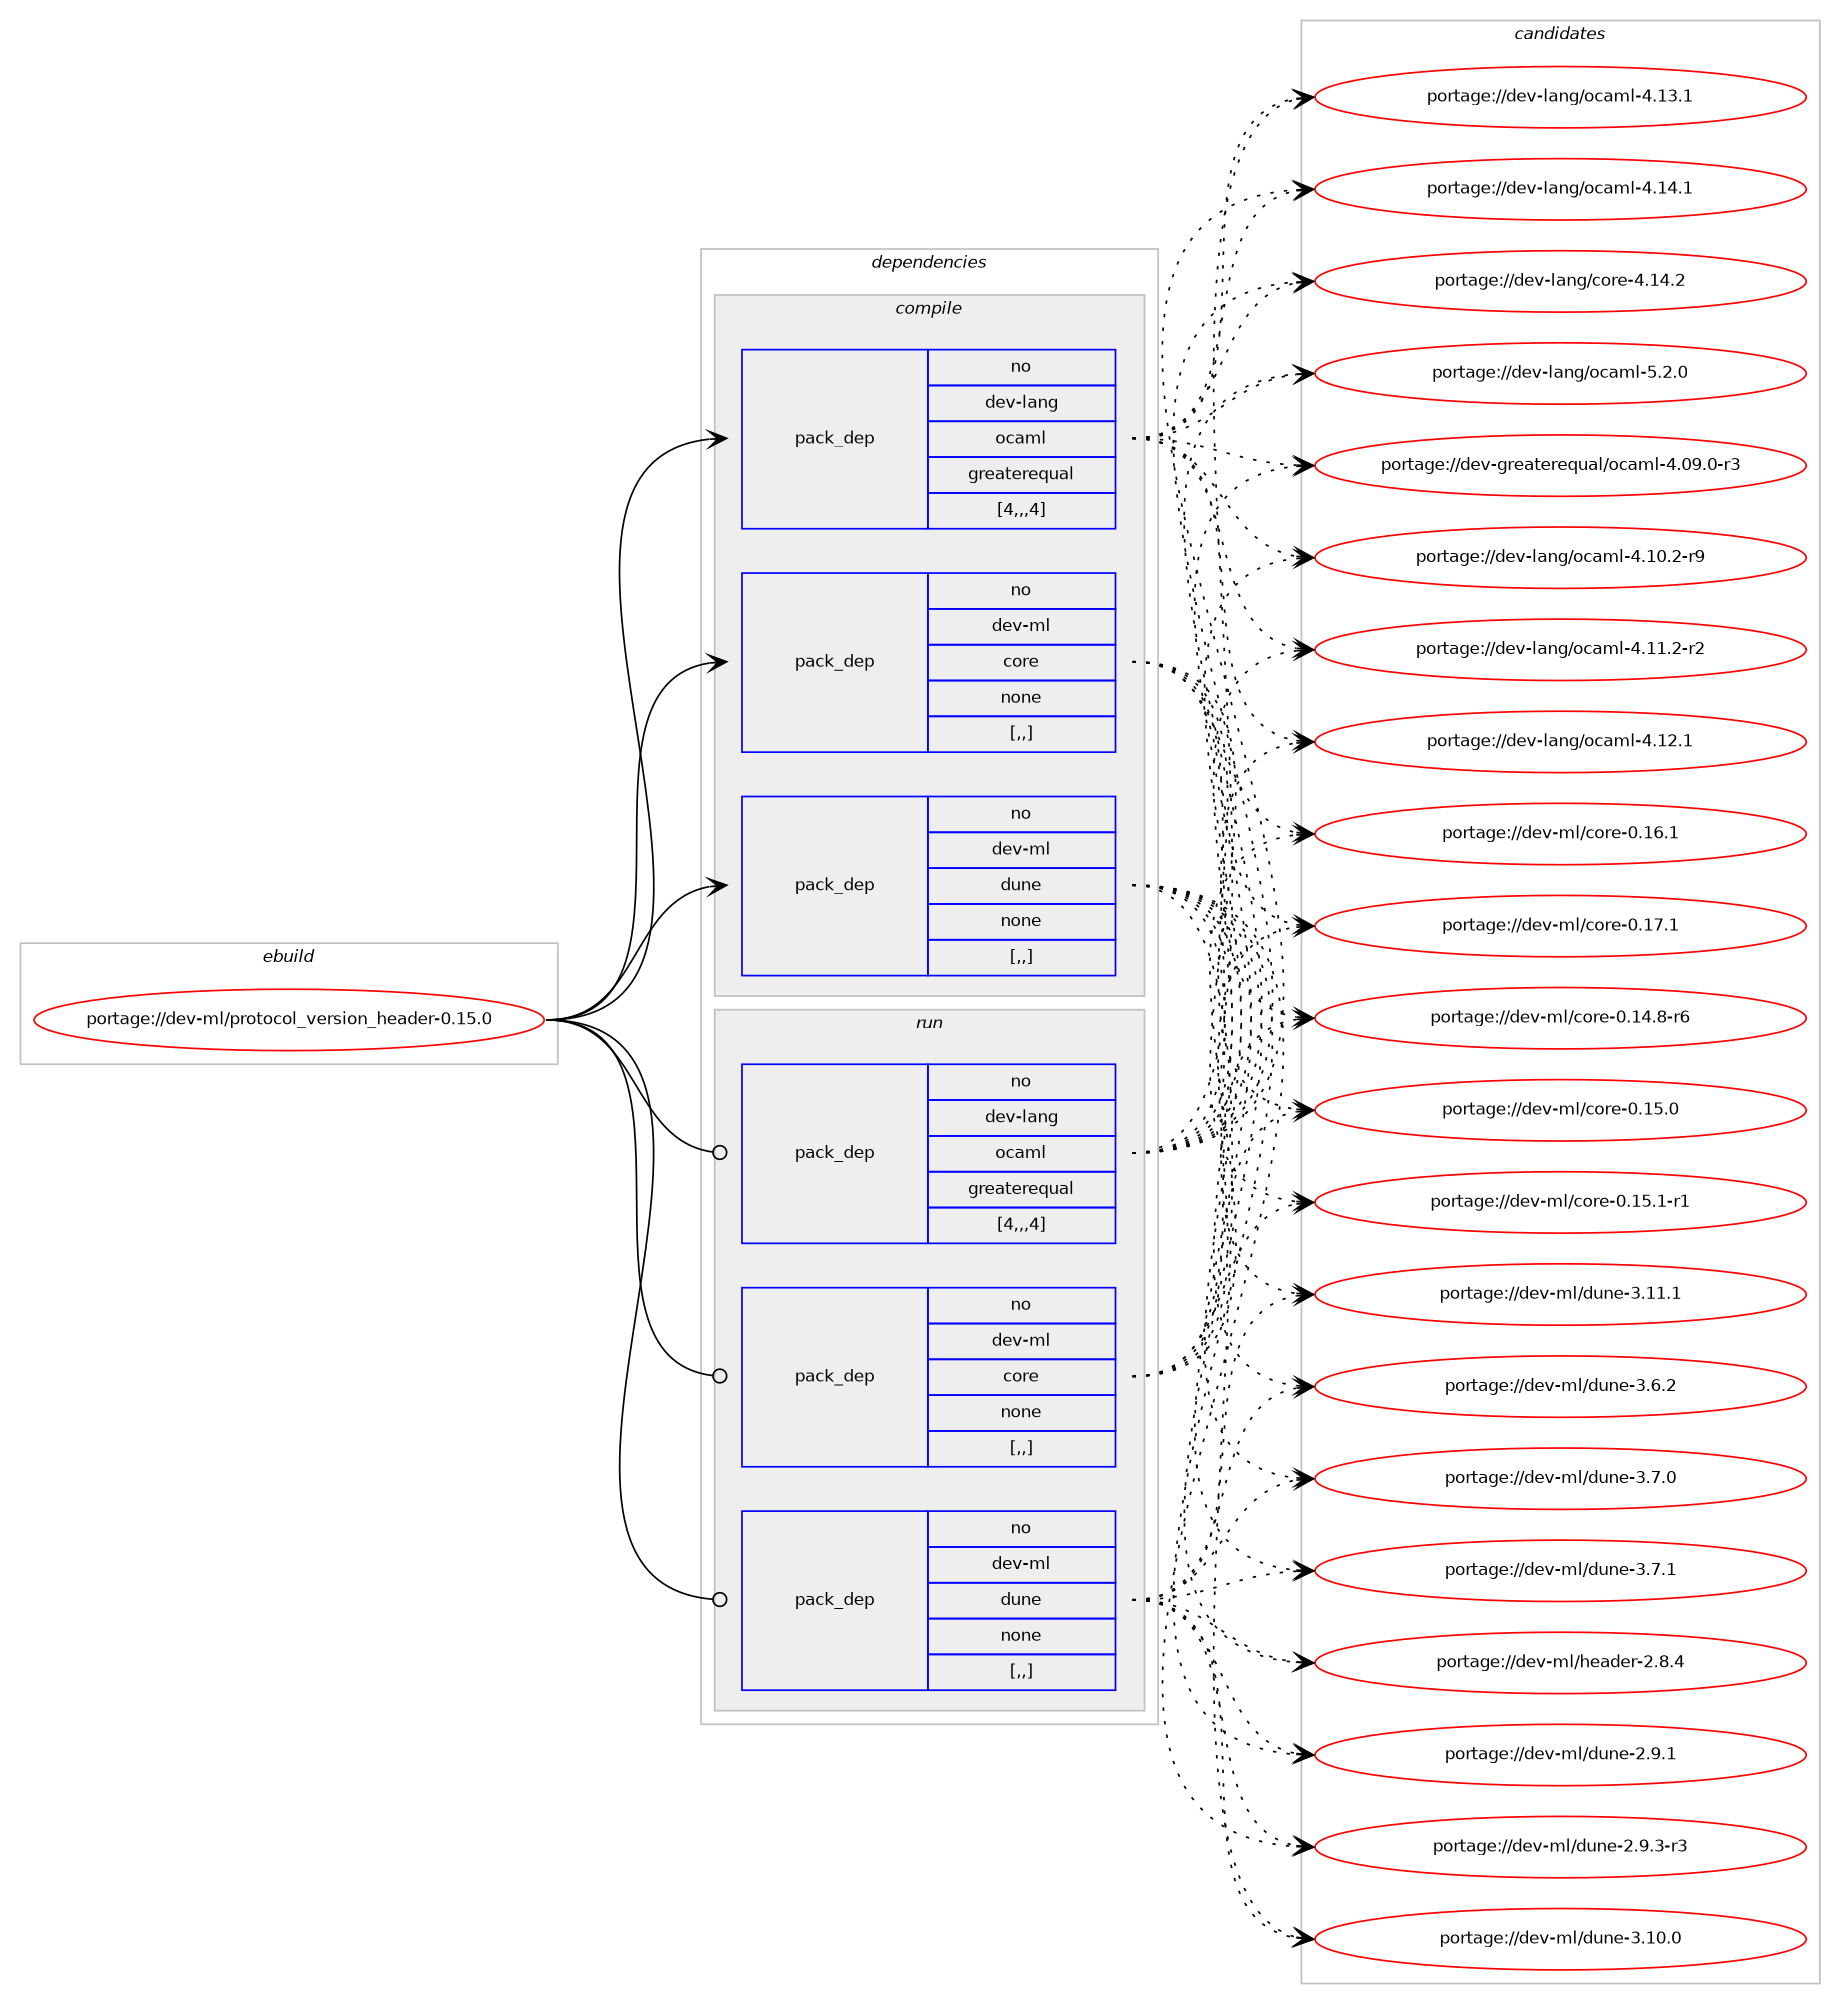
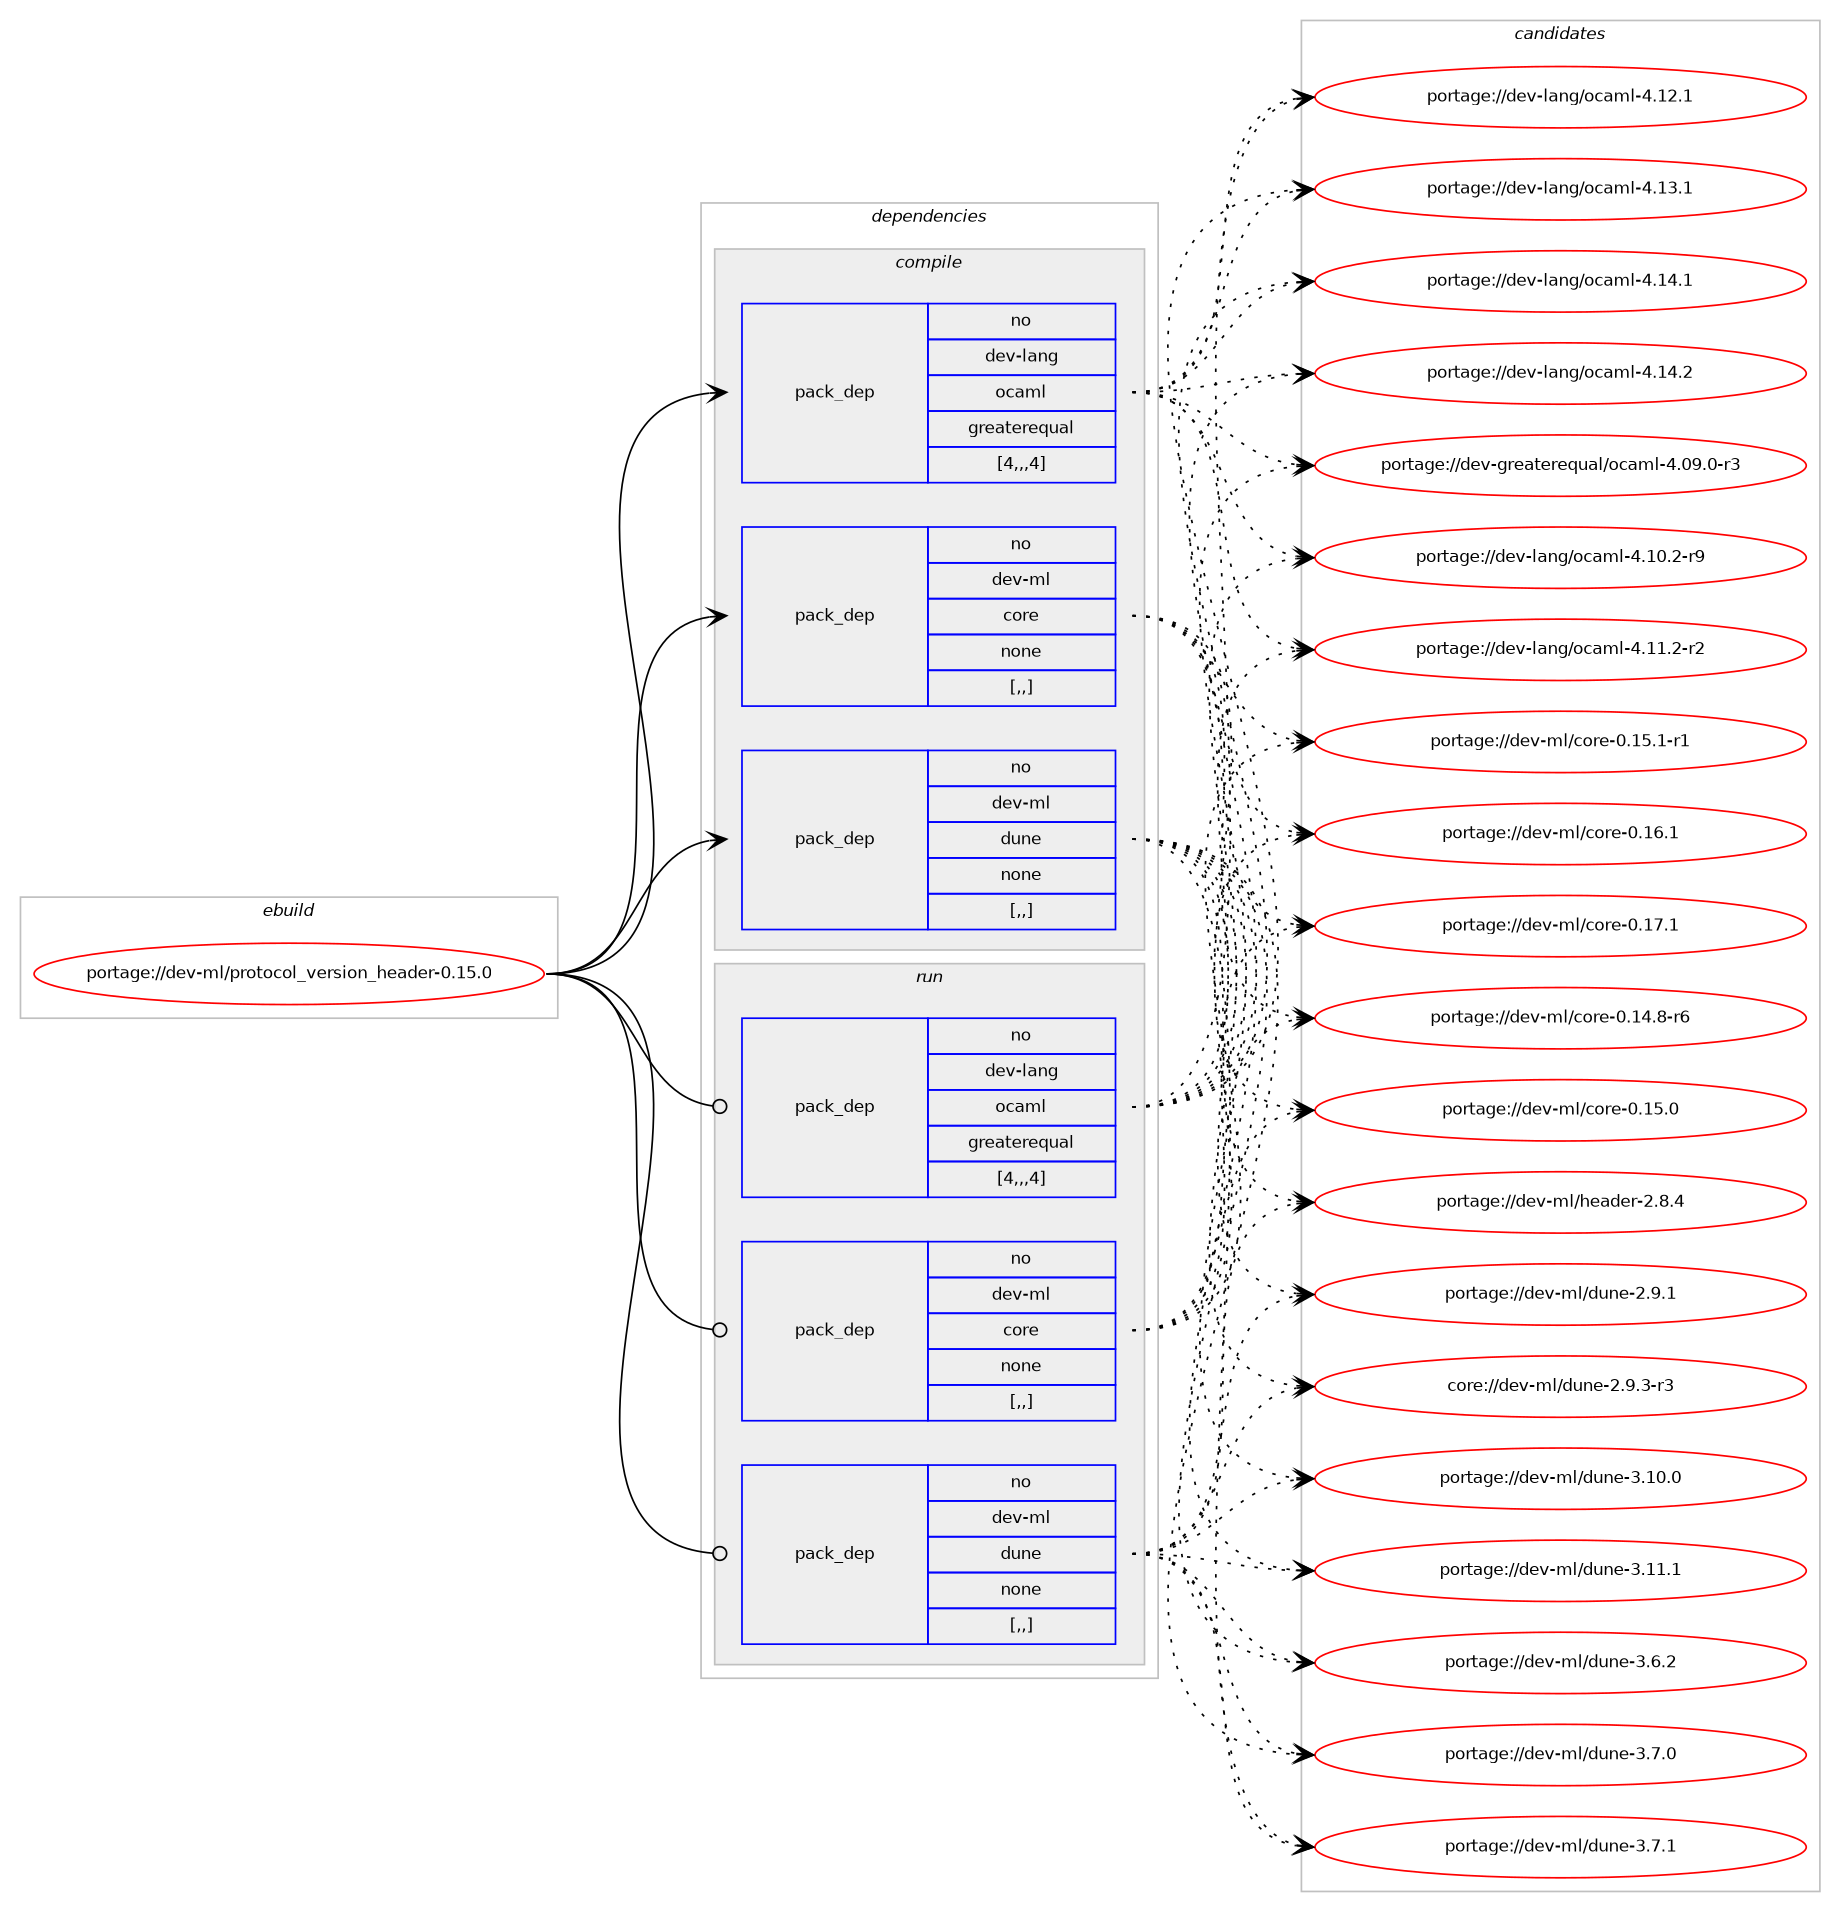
(1561, 281) -> (1561, 374)
(1561, 374) -> none
(1561, 1847) -> (1561, 1387)
